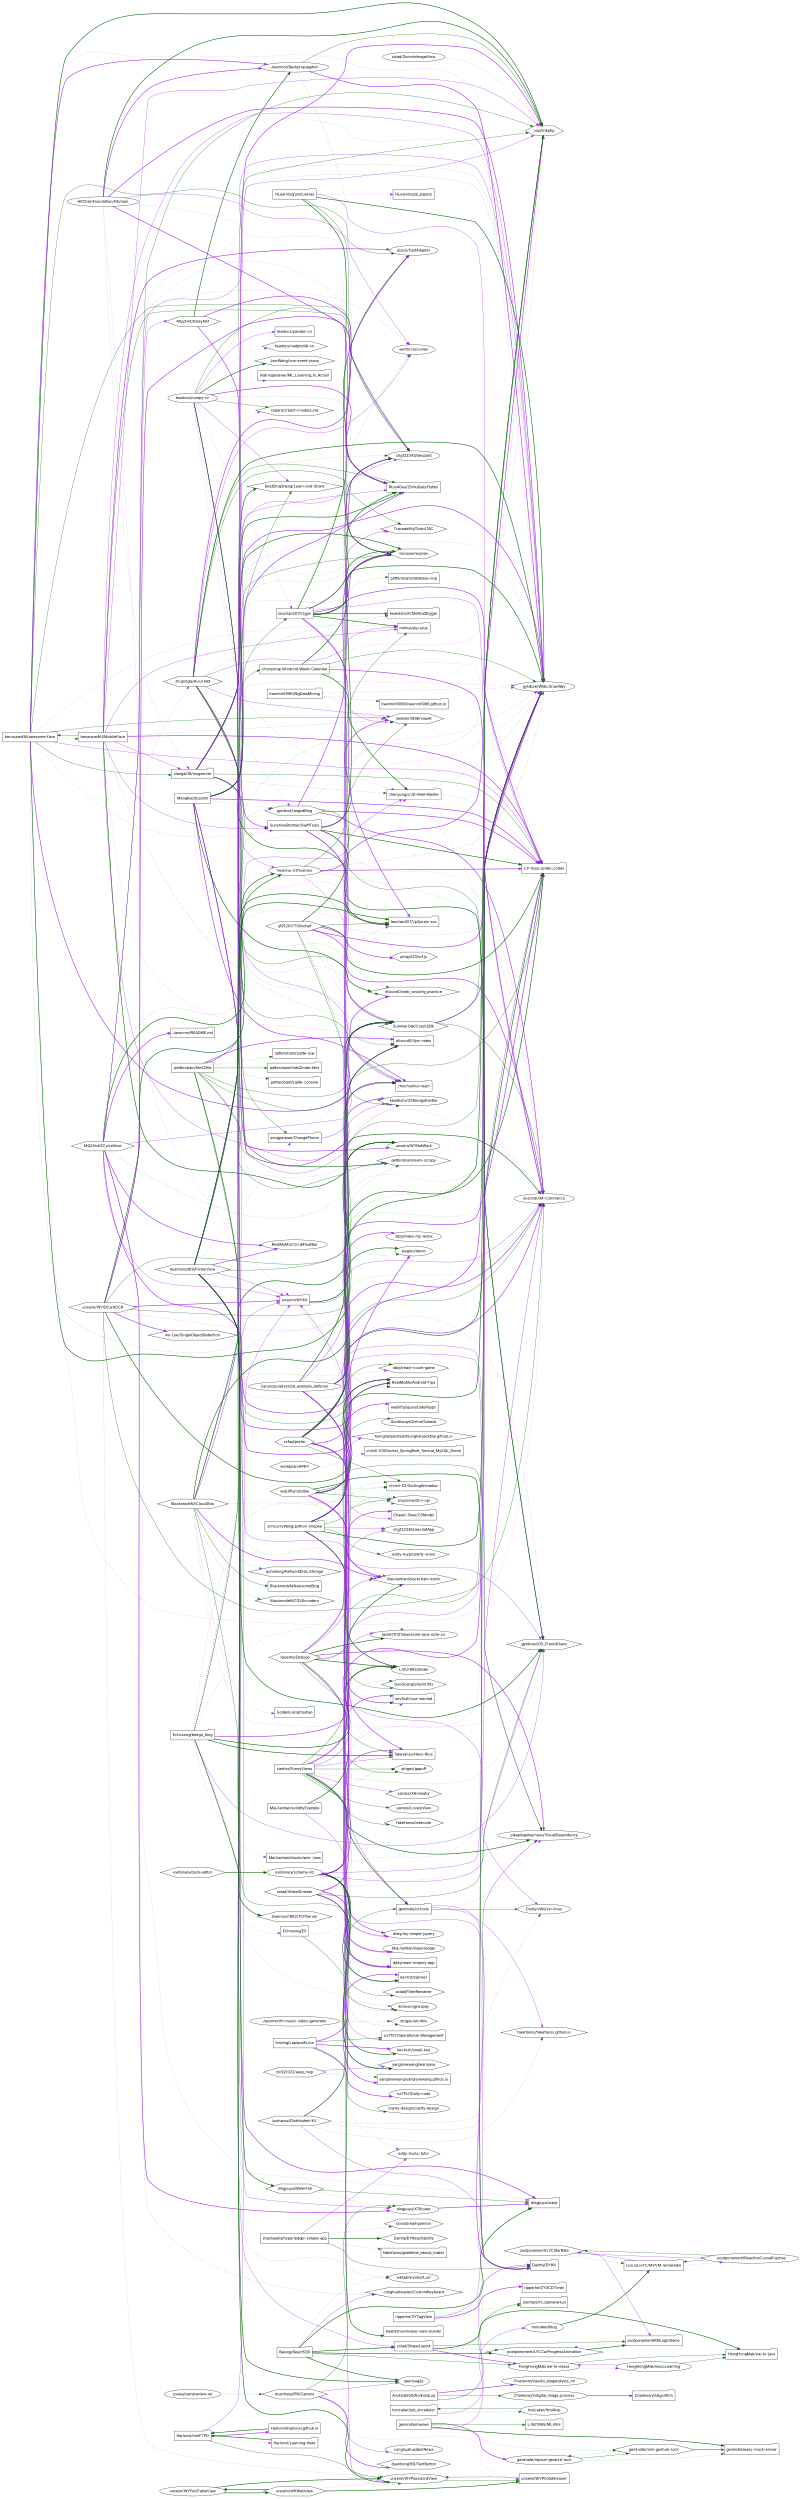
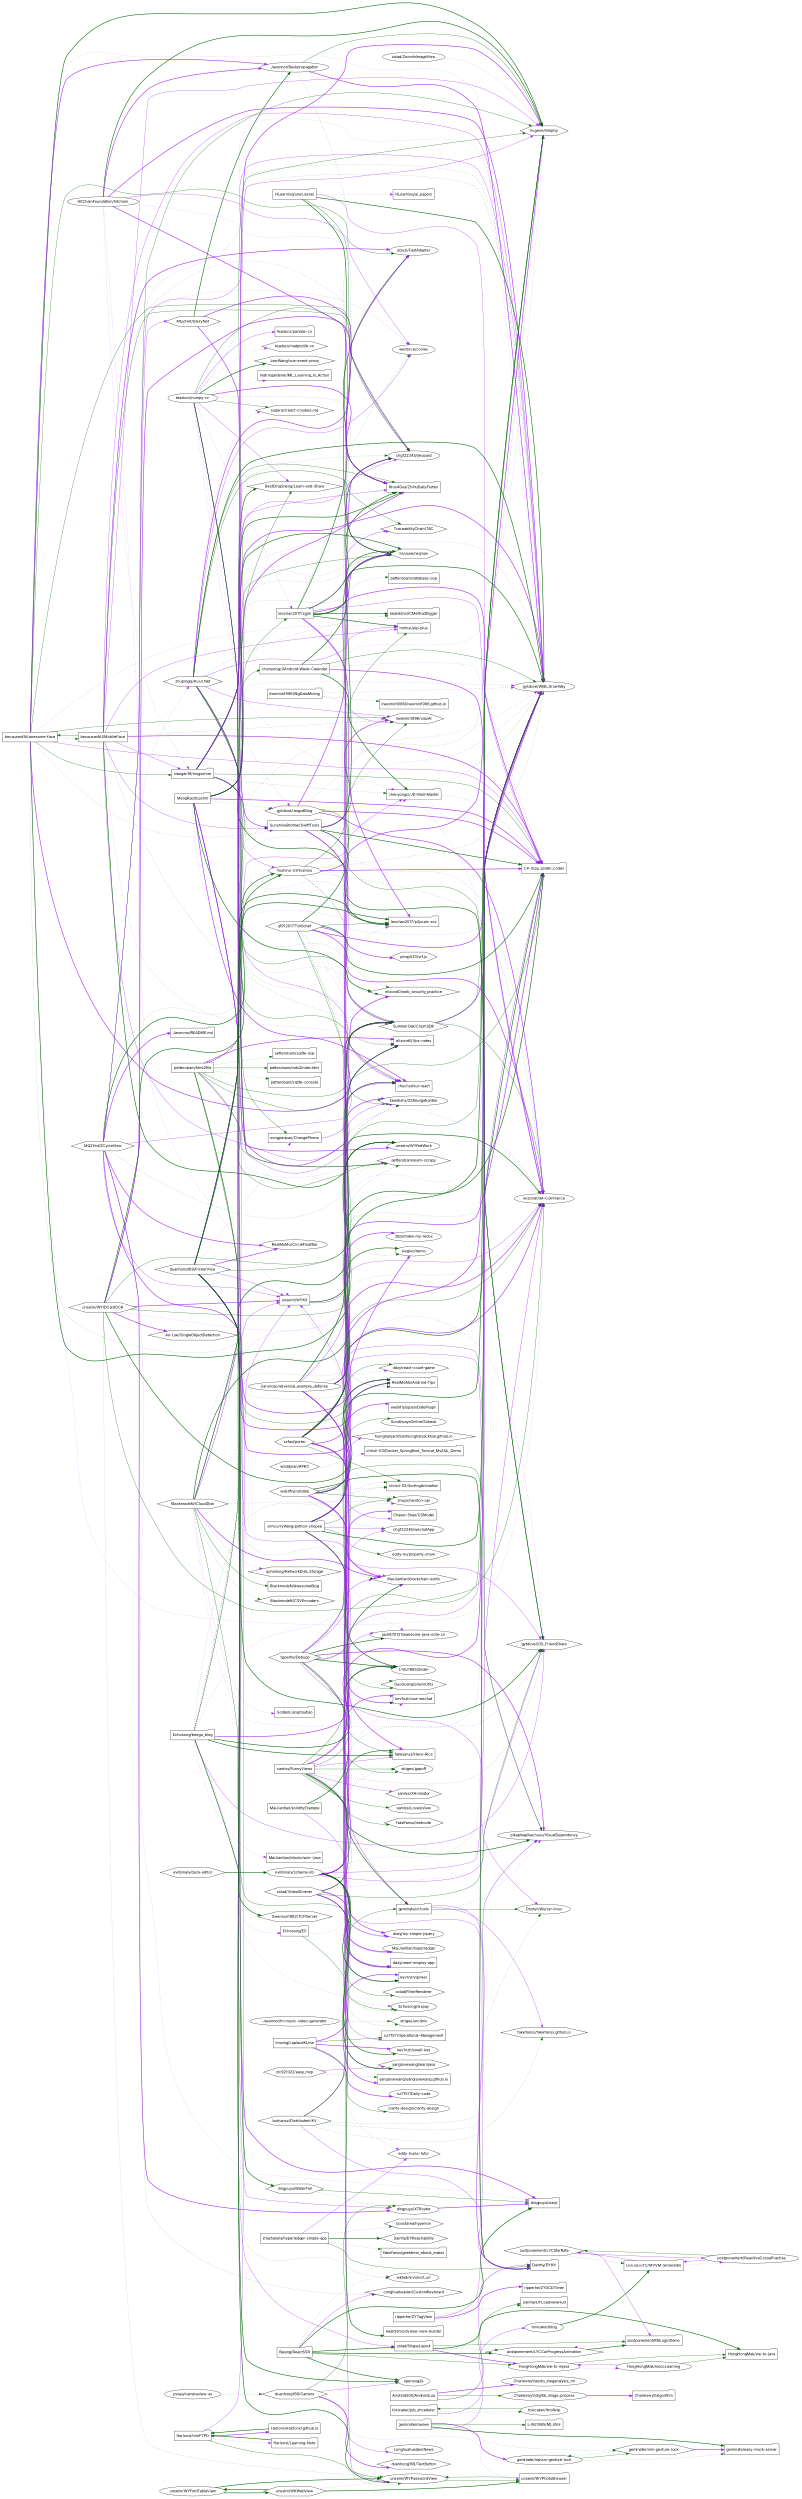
(544, 131) -> (544, 131)
(346, 1812) -> (346, 1812)
(696, 2261) -> (696, 2261)
